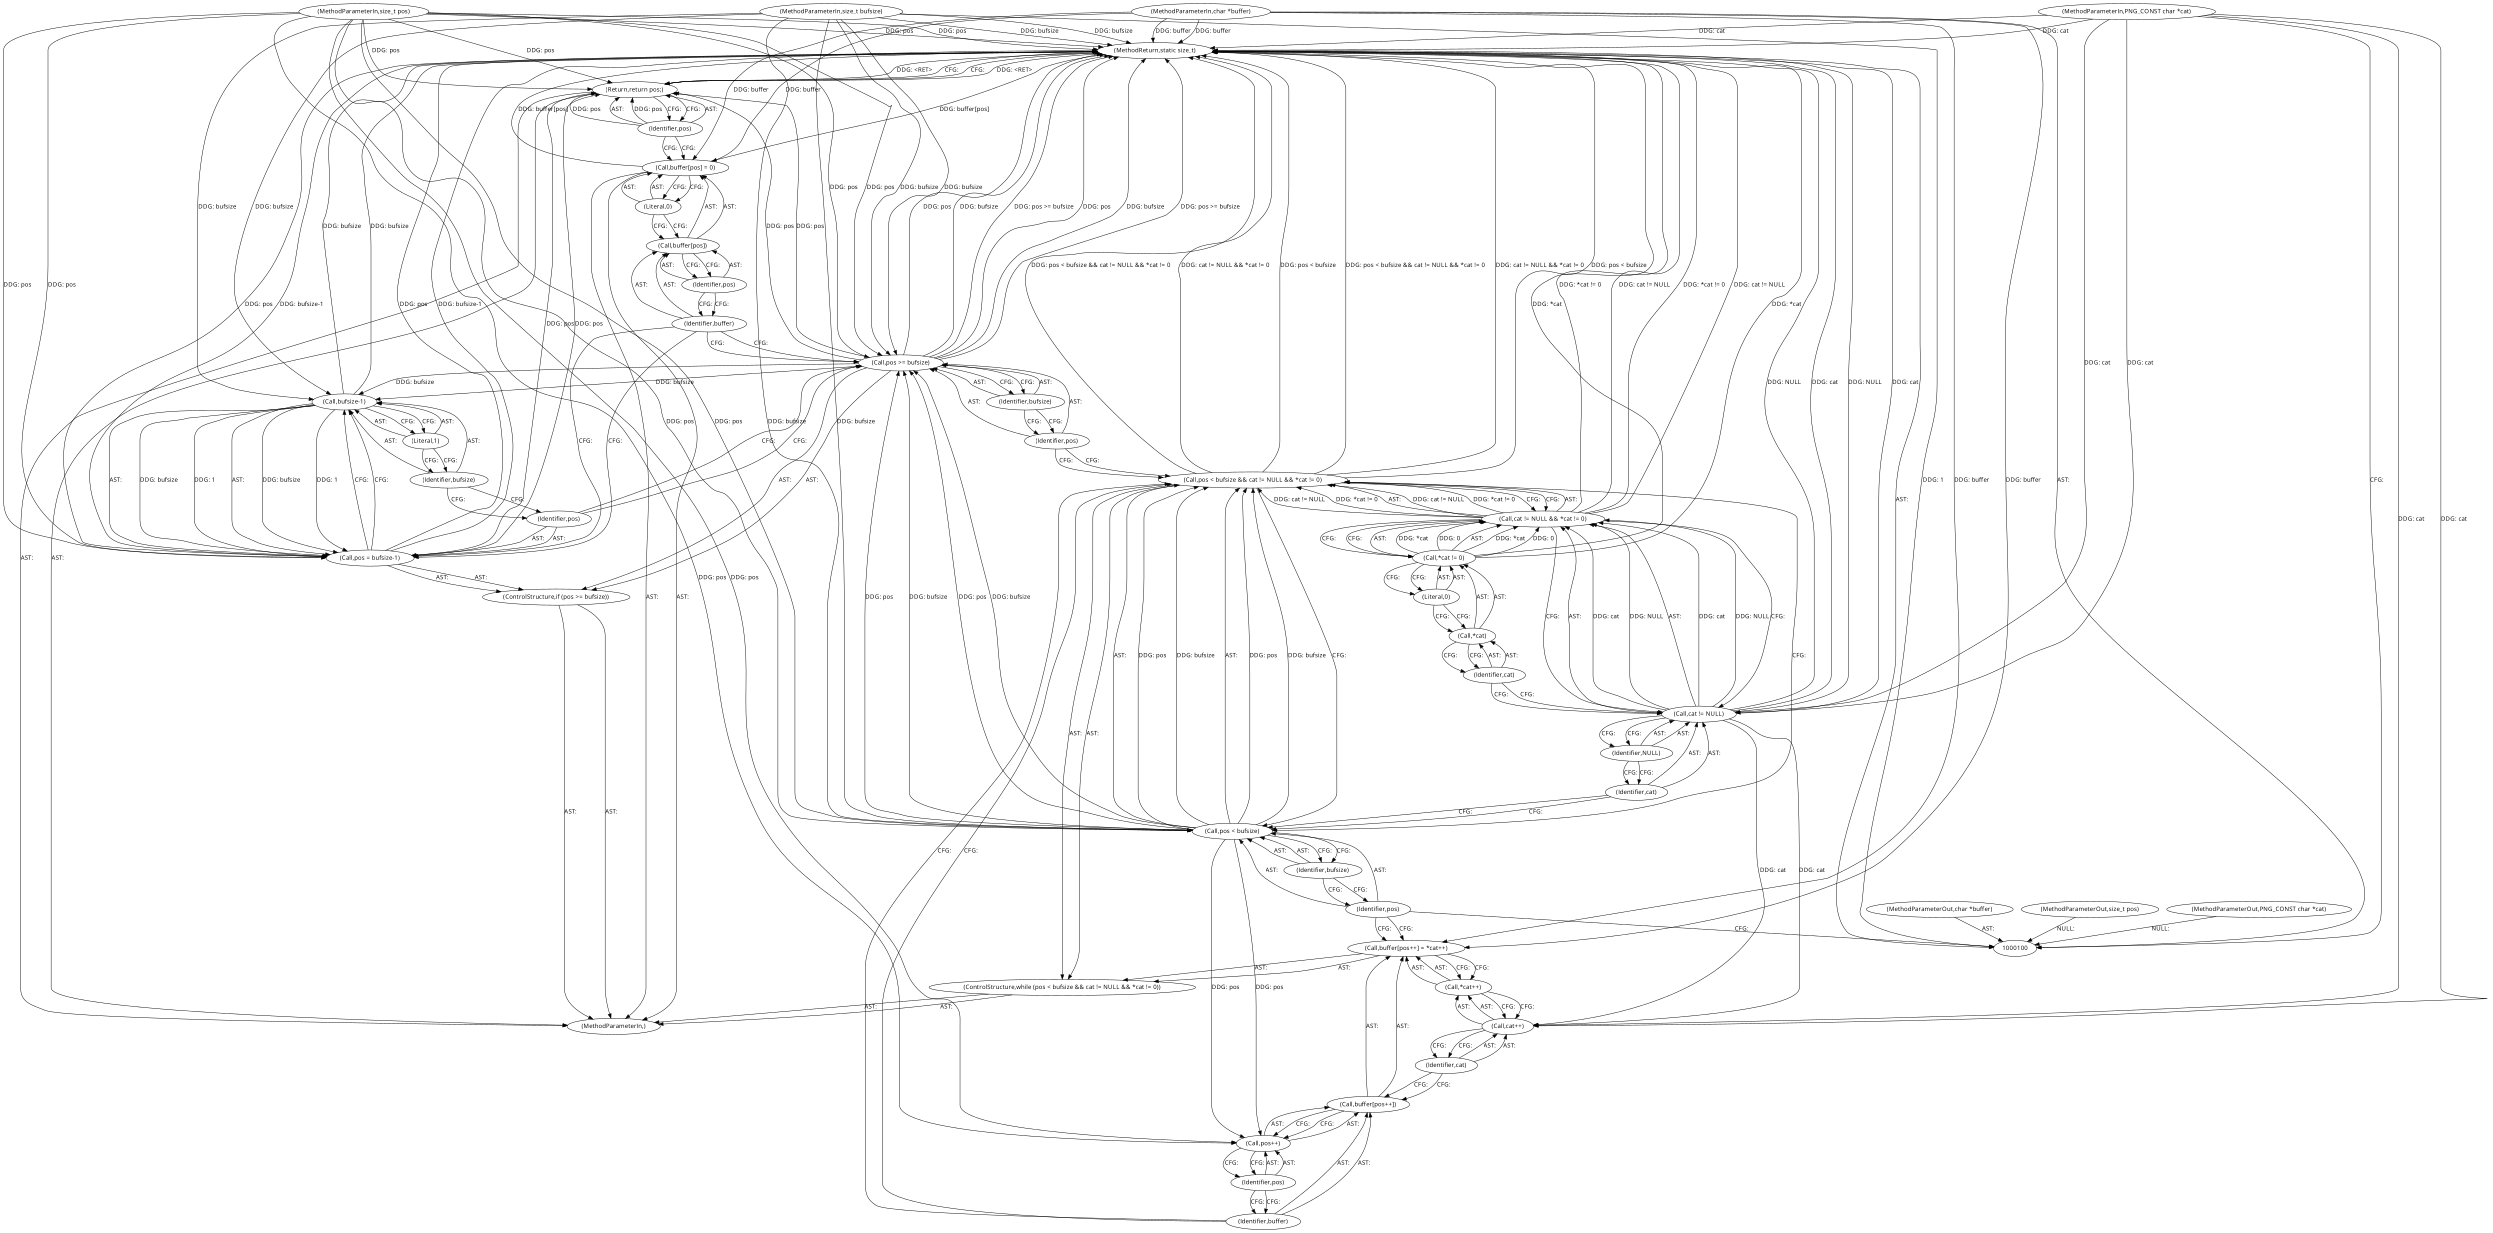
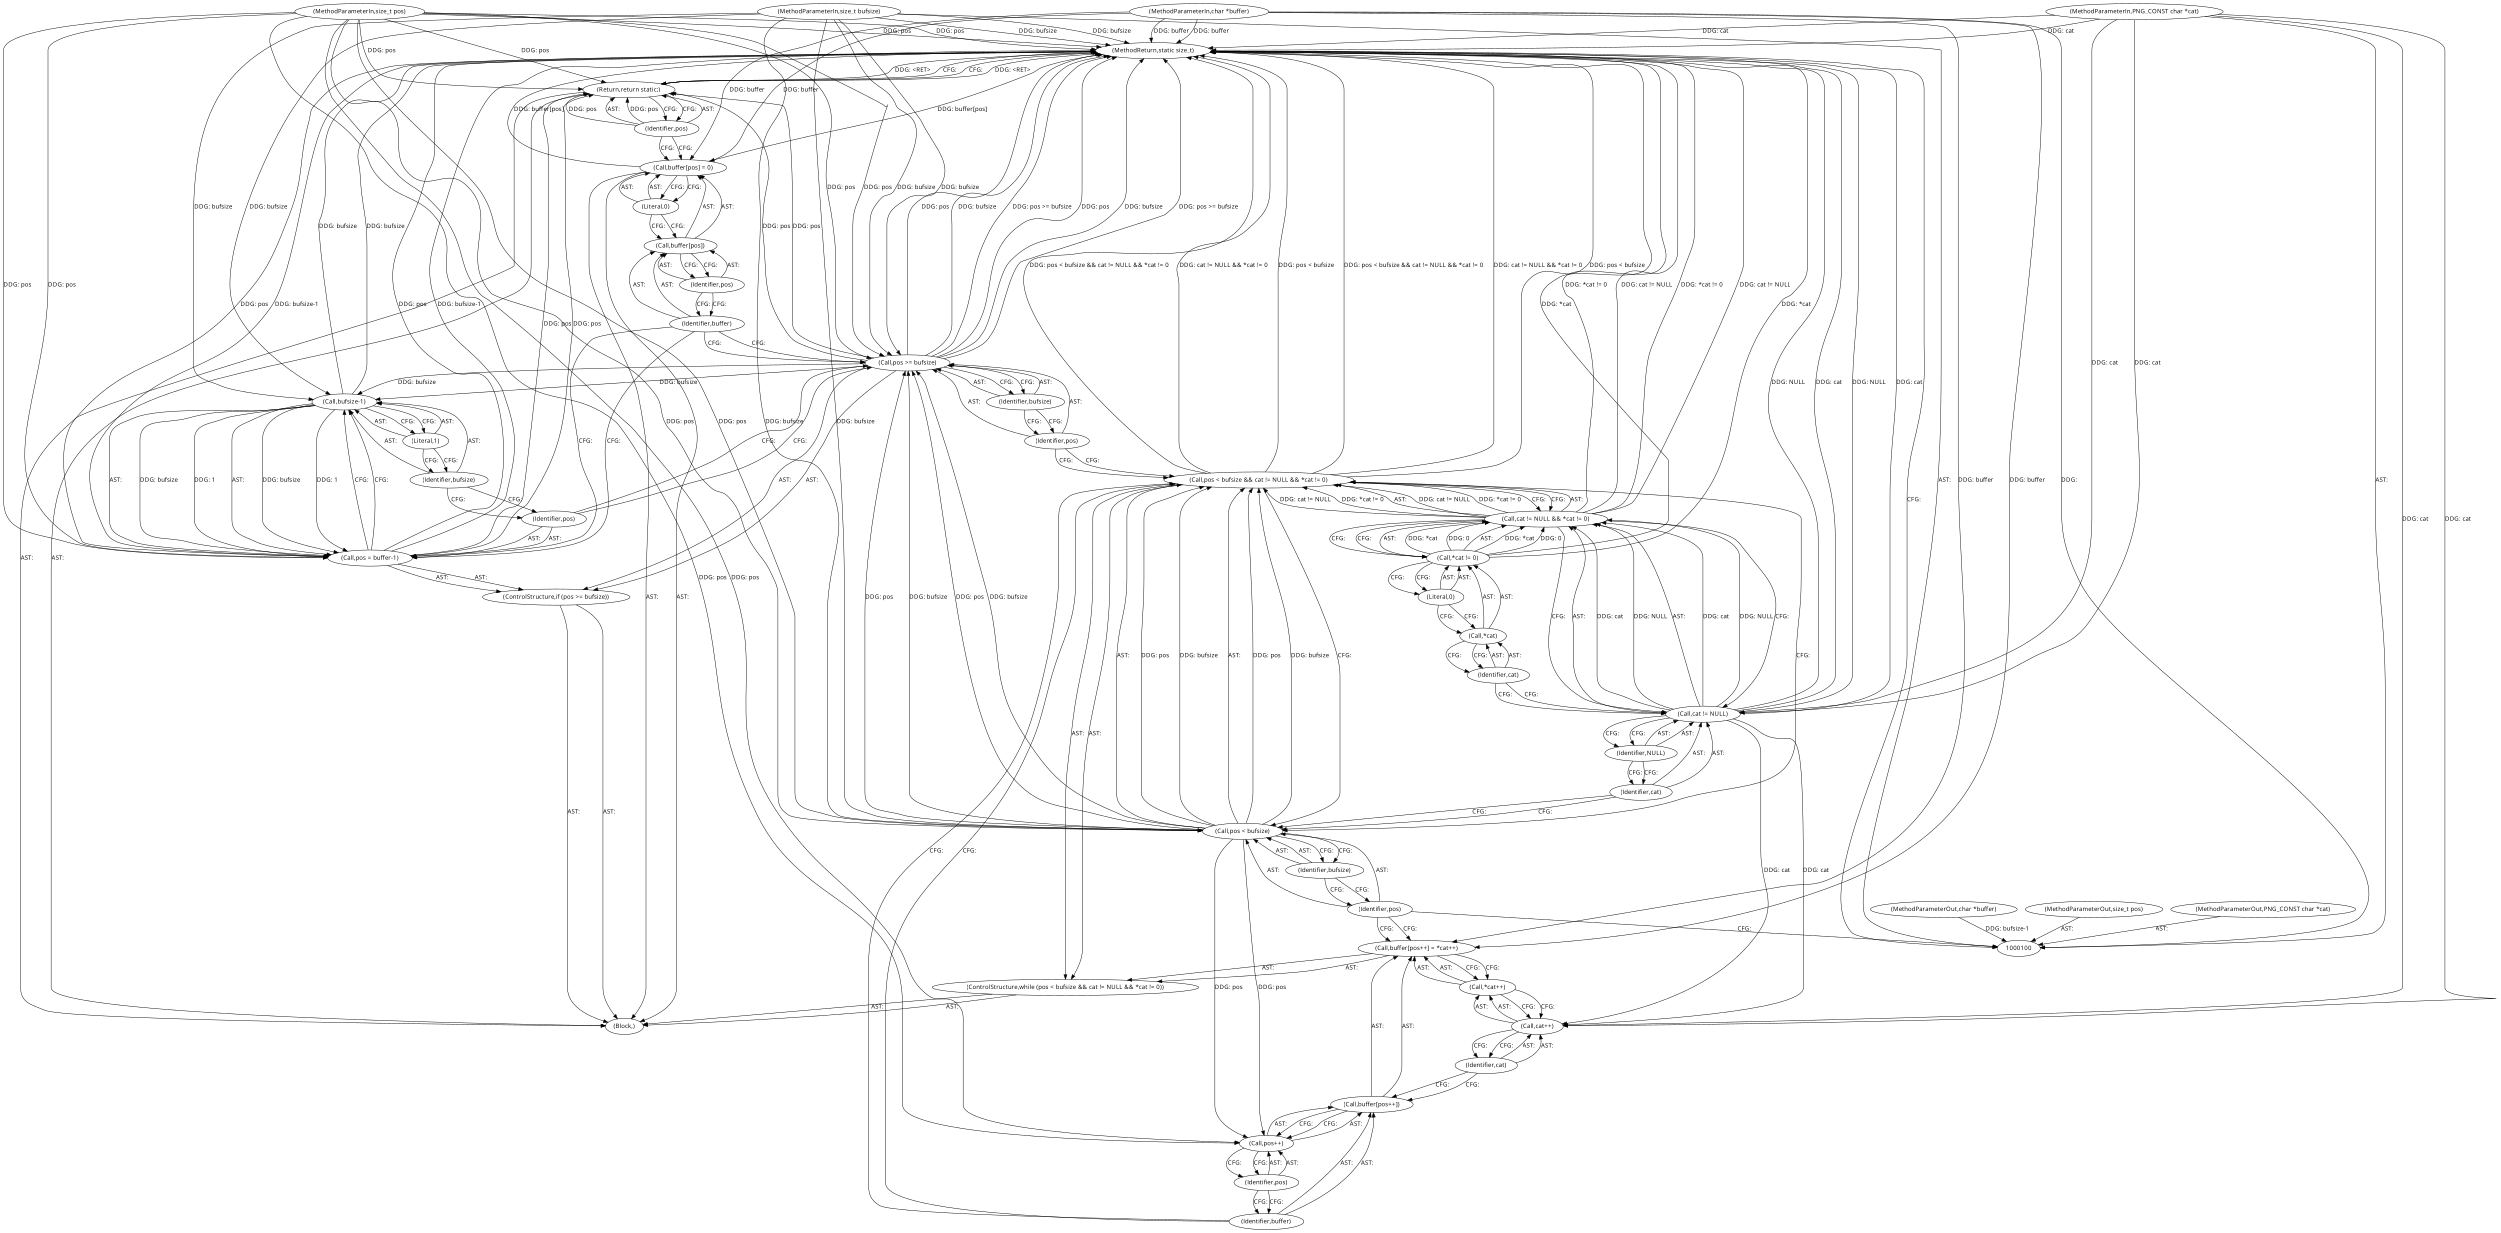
(635, 90) -> (629, 90)
(1934, 480) -> (1946, 480)
(2065, 480) -> (2070, 480)
(2378, 480) -> (2383, 480)
(1903, 500) -> (1915, 500)
(370, 558) -> (370, 558)
(1989, 929) -> (2008, 929)
(2067, 929) -> (2068, 929)
(2161, 929) -> (2163, 929)
(614, 1026) -> (624, 1026)
